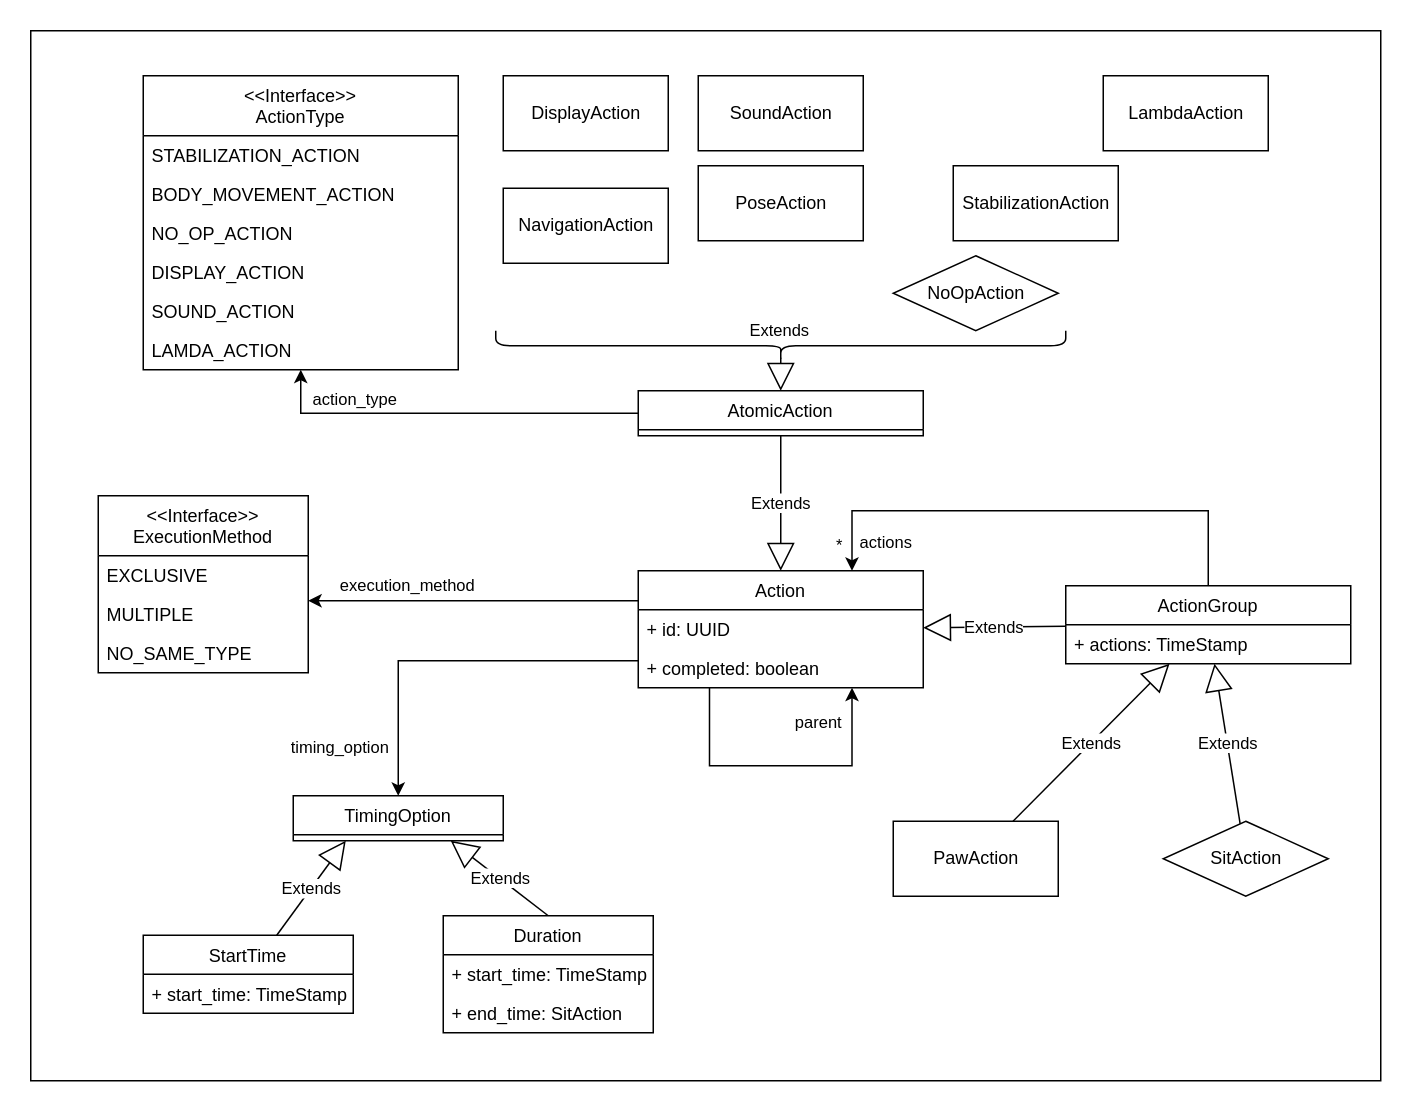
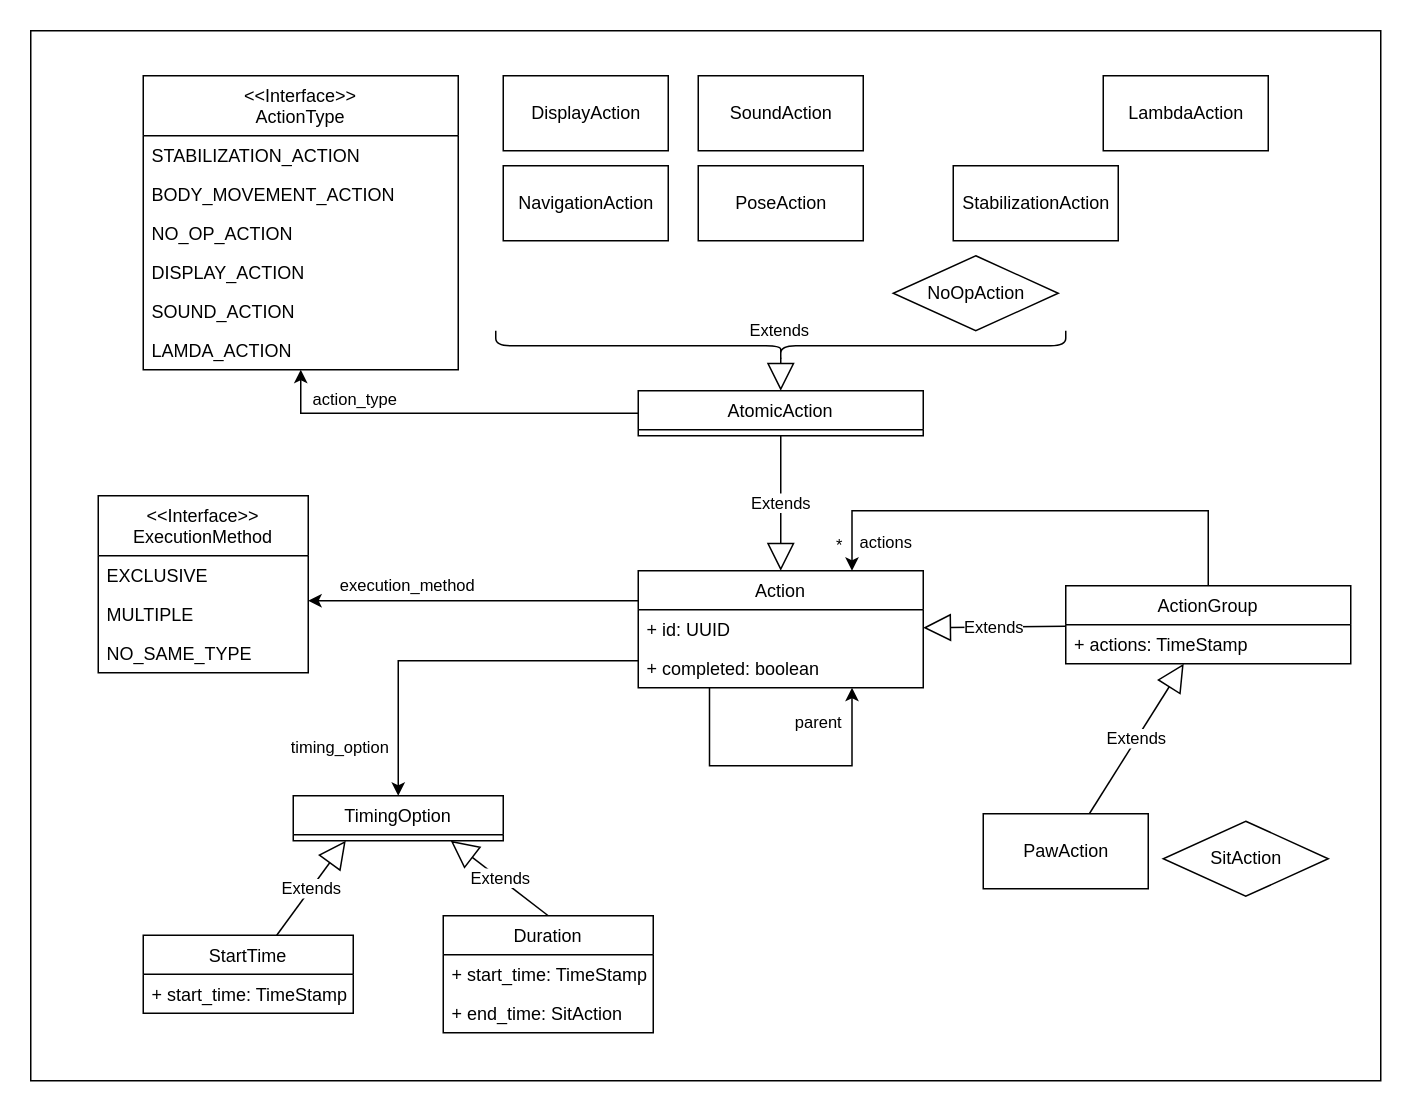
(586, 226) -> (586, 203)
(1229, 757) -> none
(976, 859) -> (1066, 851)
